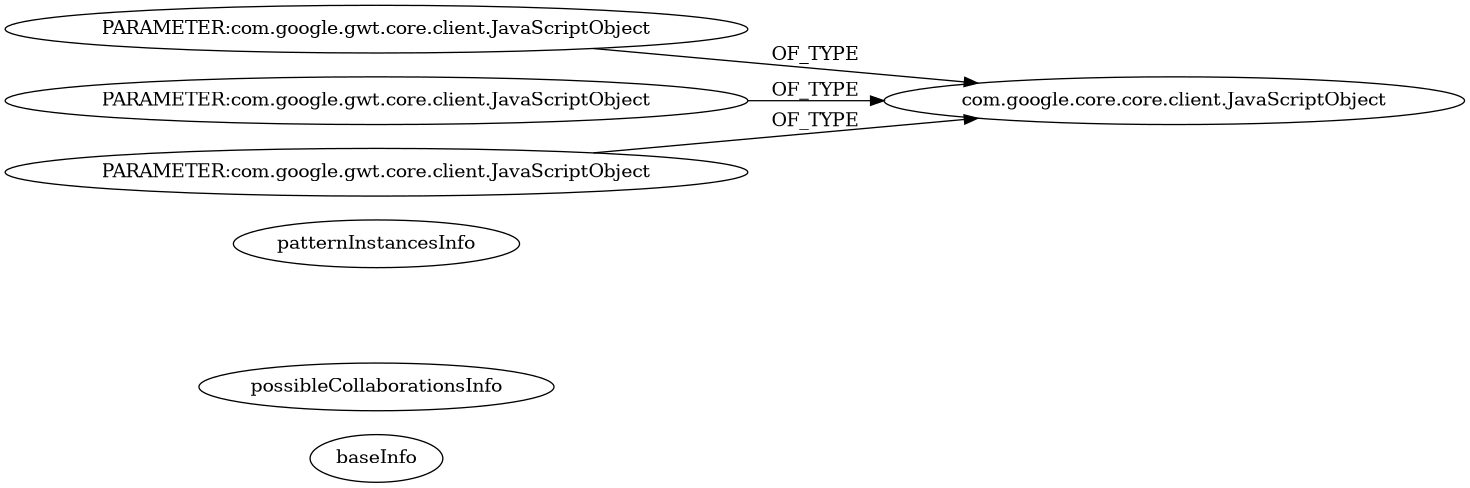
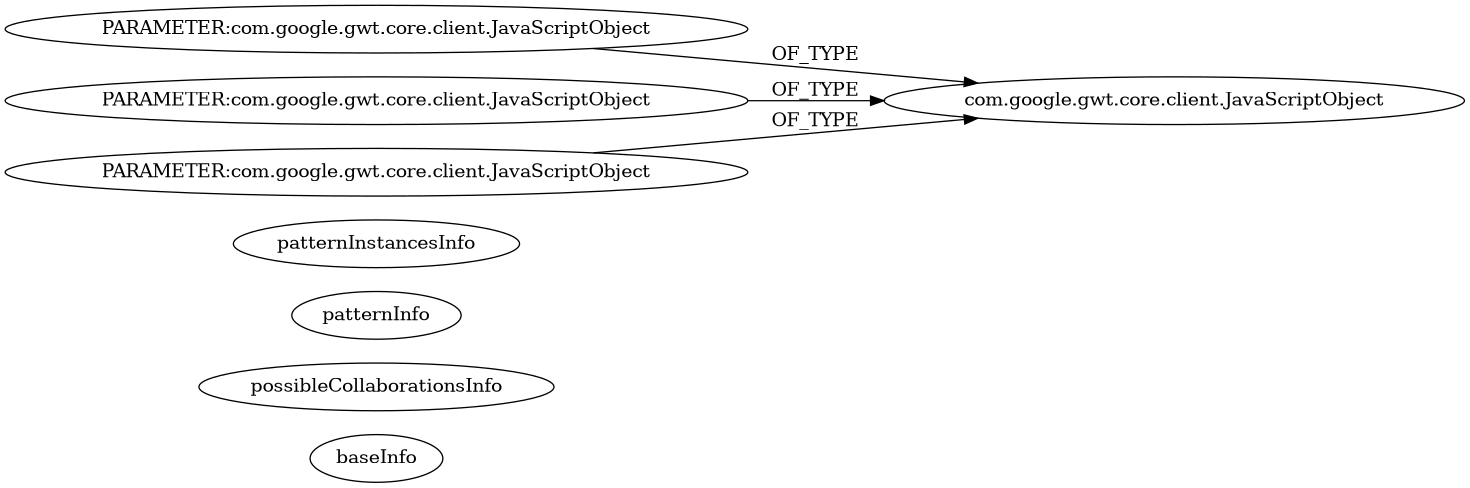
(1174, 101) -> (1174, 101)
none -> (376, 315)
